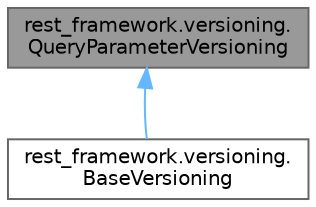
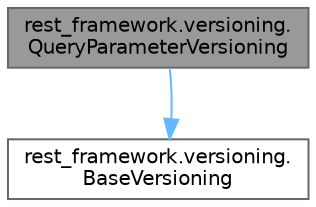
(145, 113) -> (172, 94)
